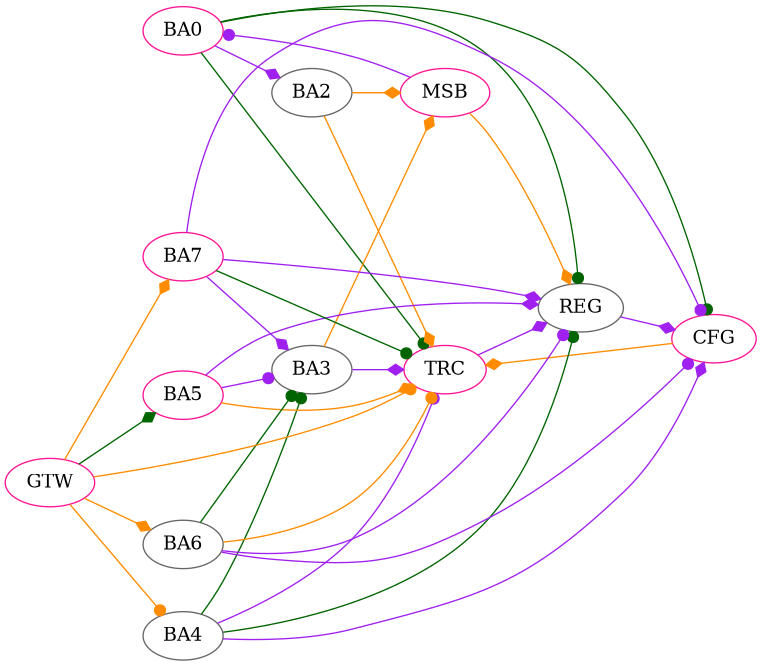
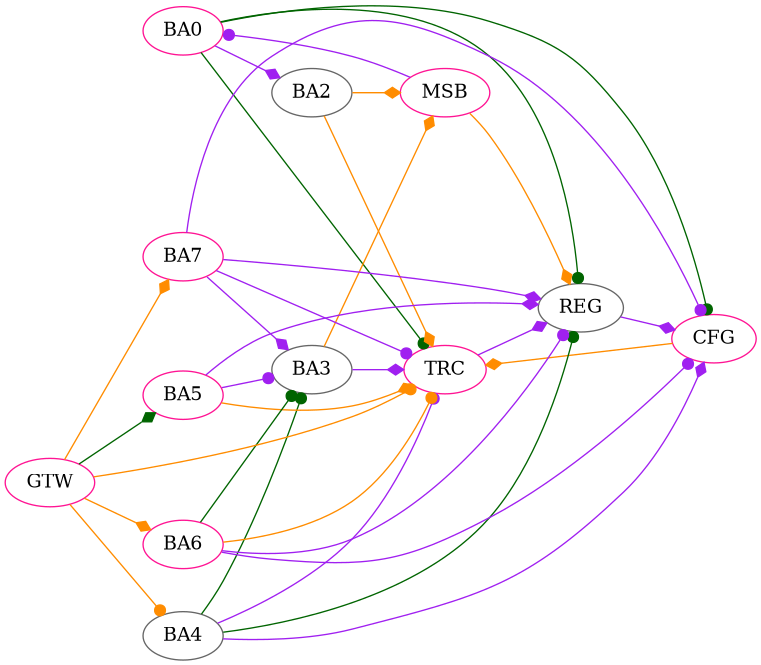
(309, 311) -> (309, 311)
(183, 544) -> (183, 544)
